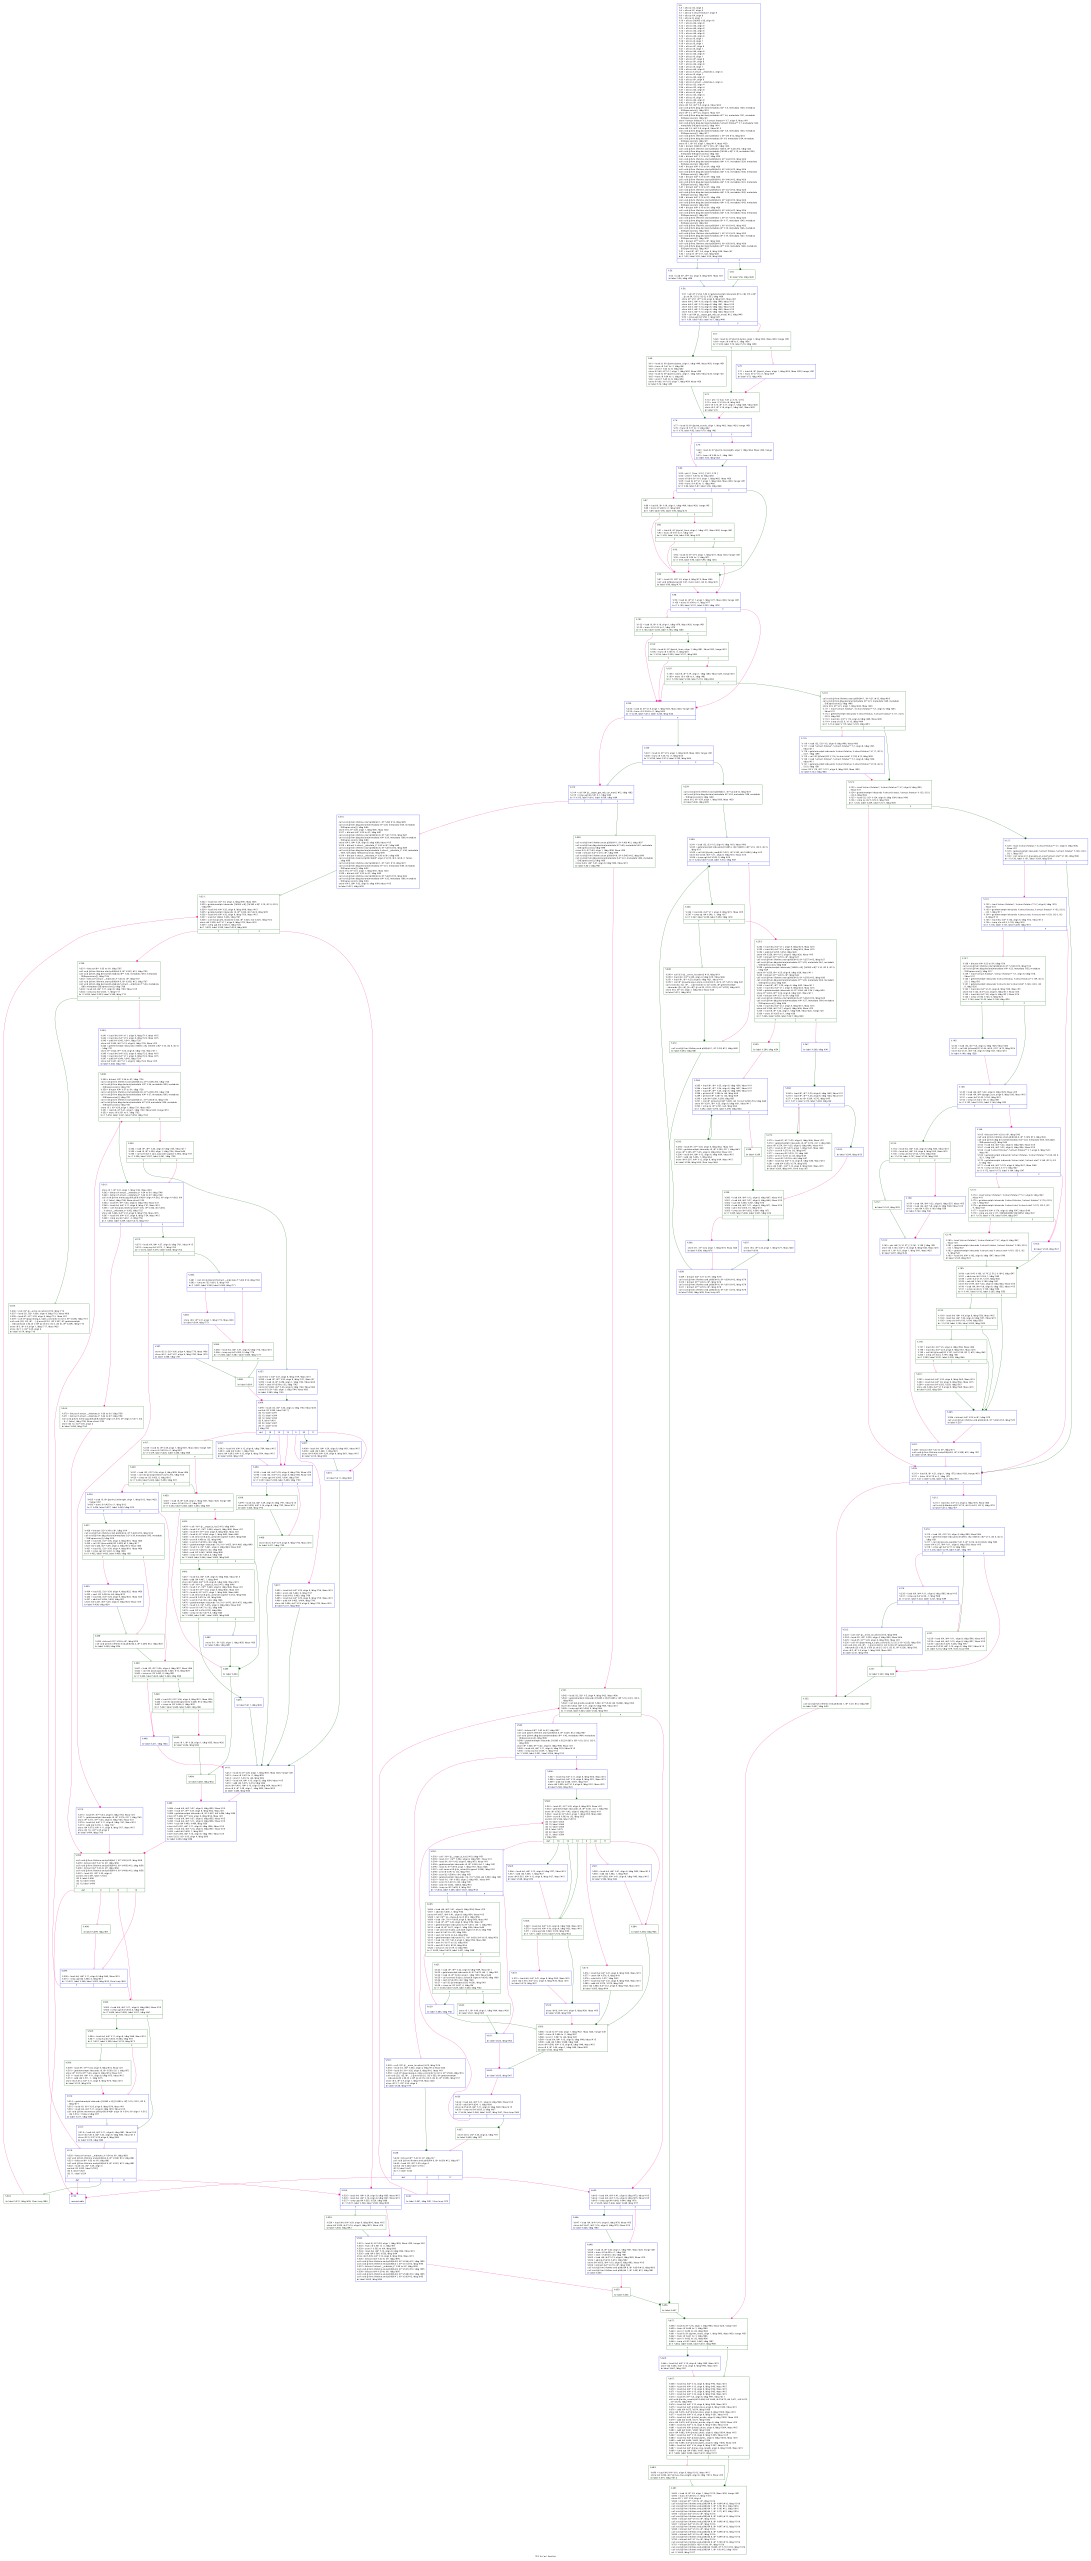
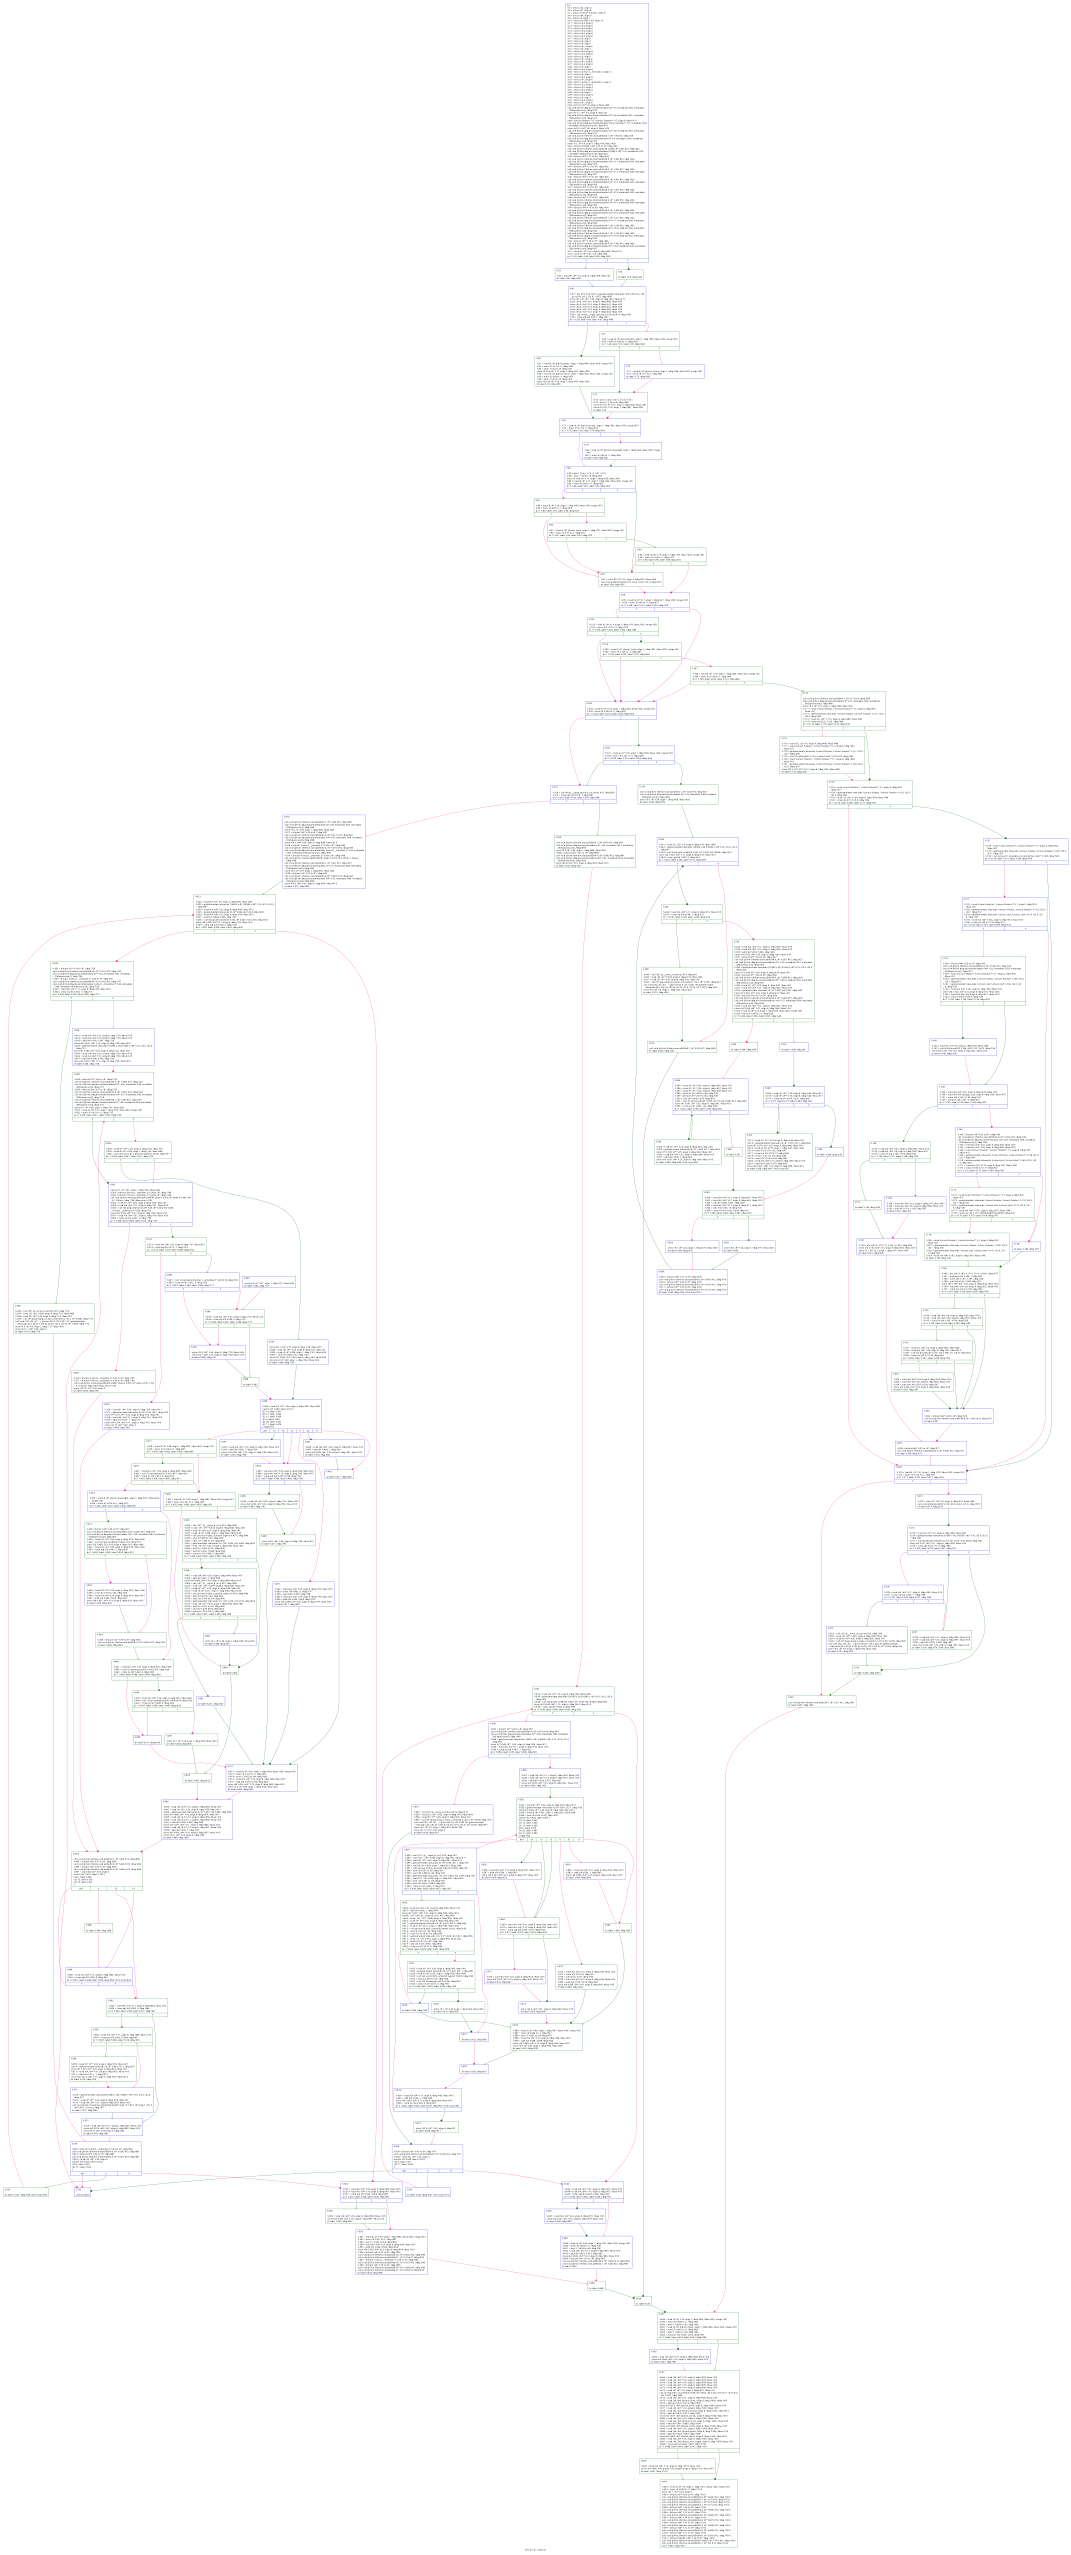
(842, 755) -> (822, 755)
(206, 1301) -> (192, 1320)
none -> (218, 1336)
(991, 1650) -> (976, 1649)
(247, 2183) -> (249, 2177)
